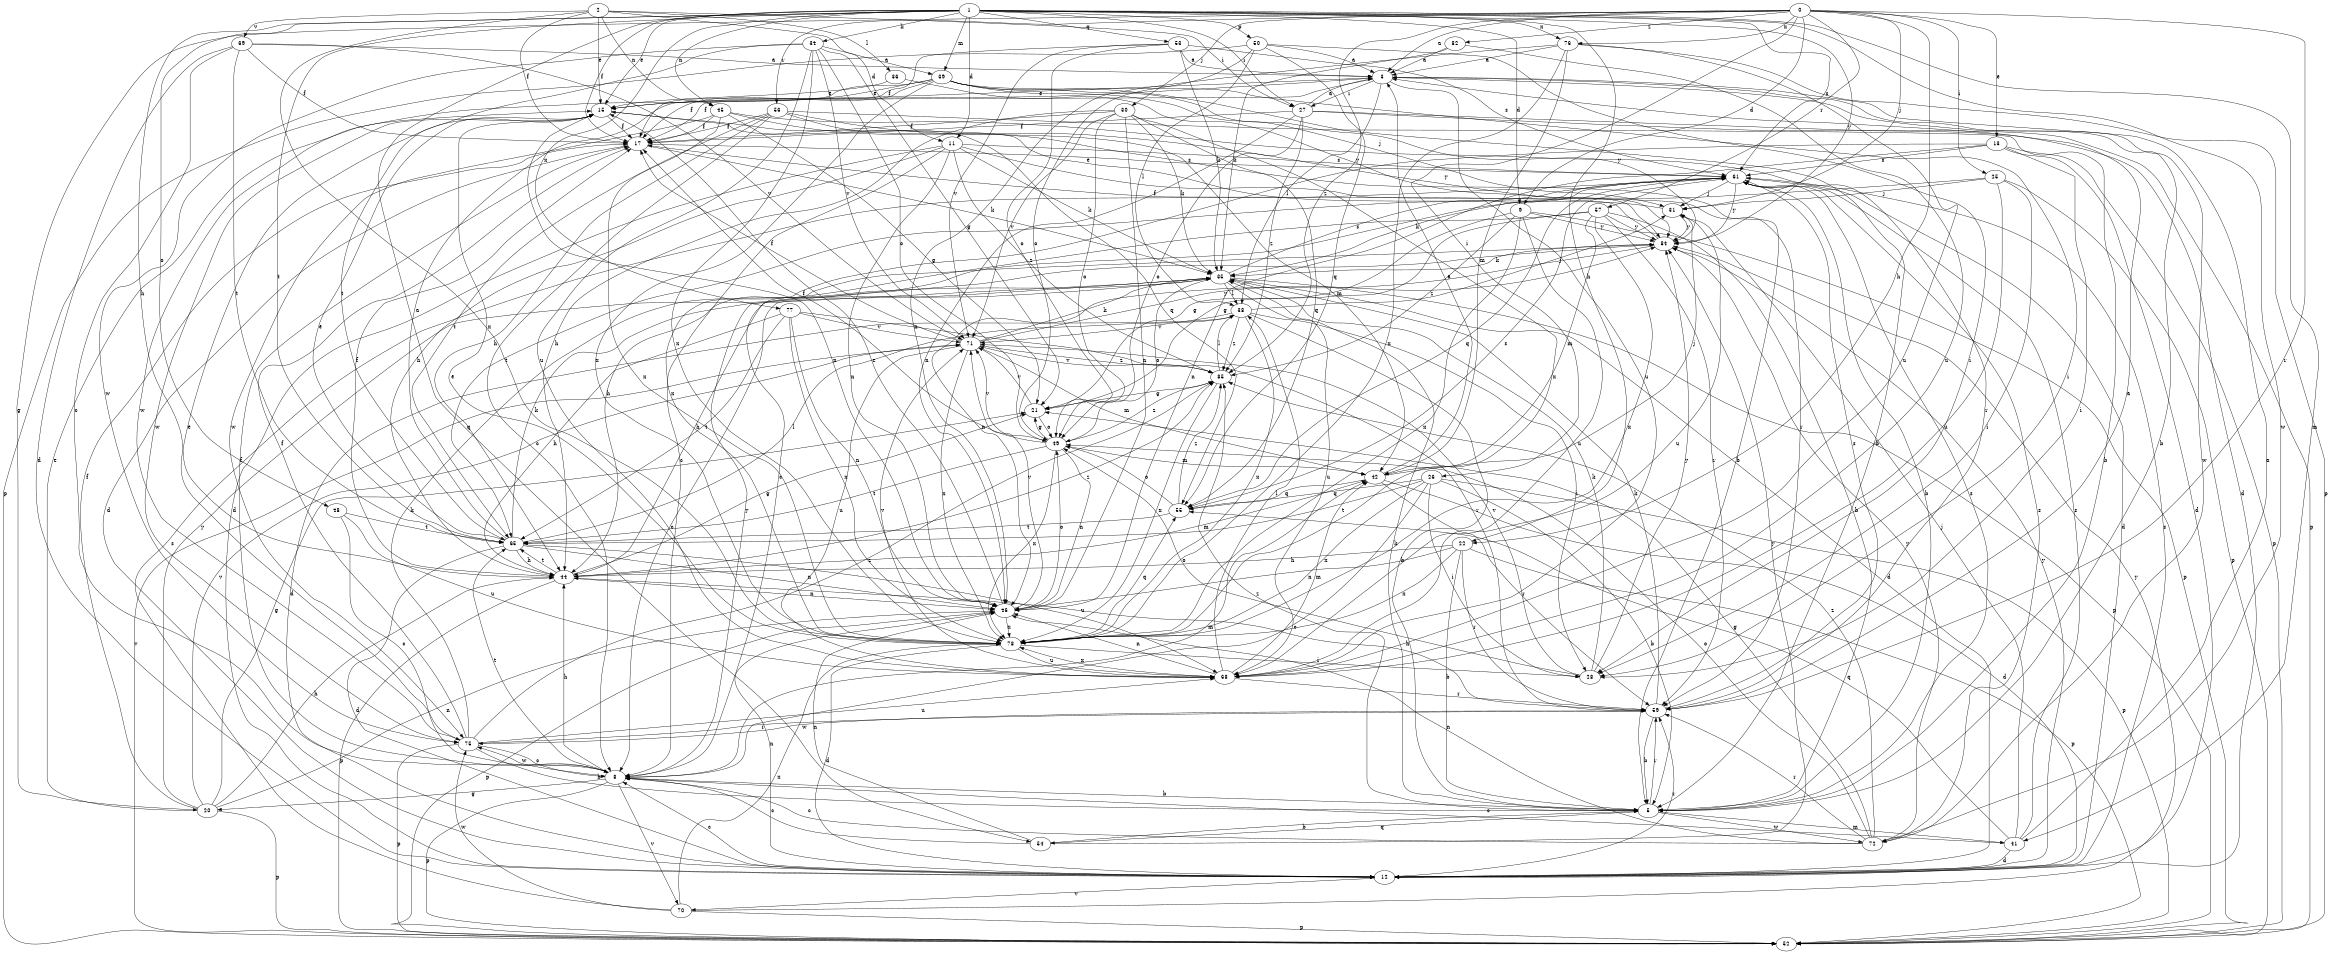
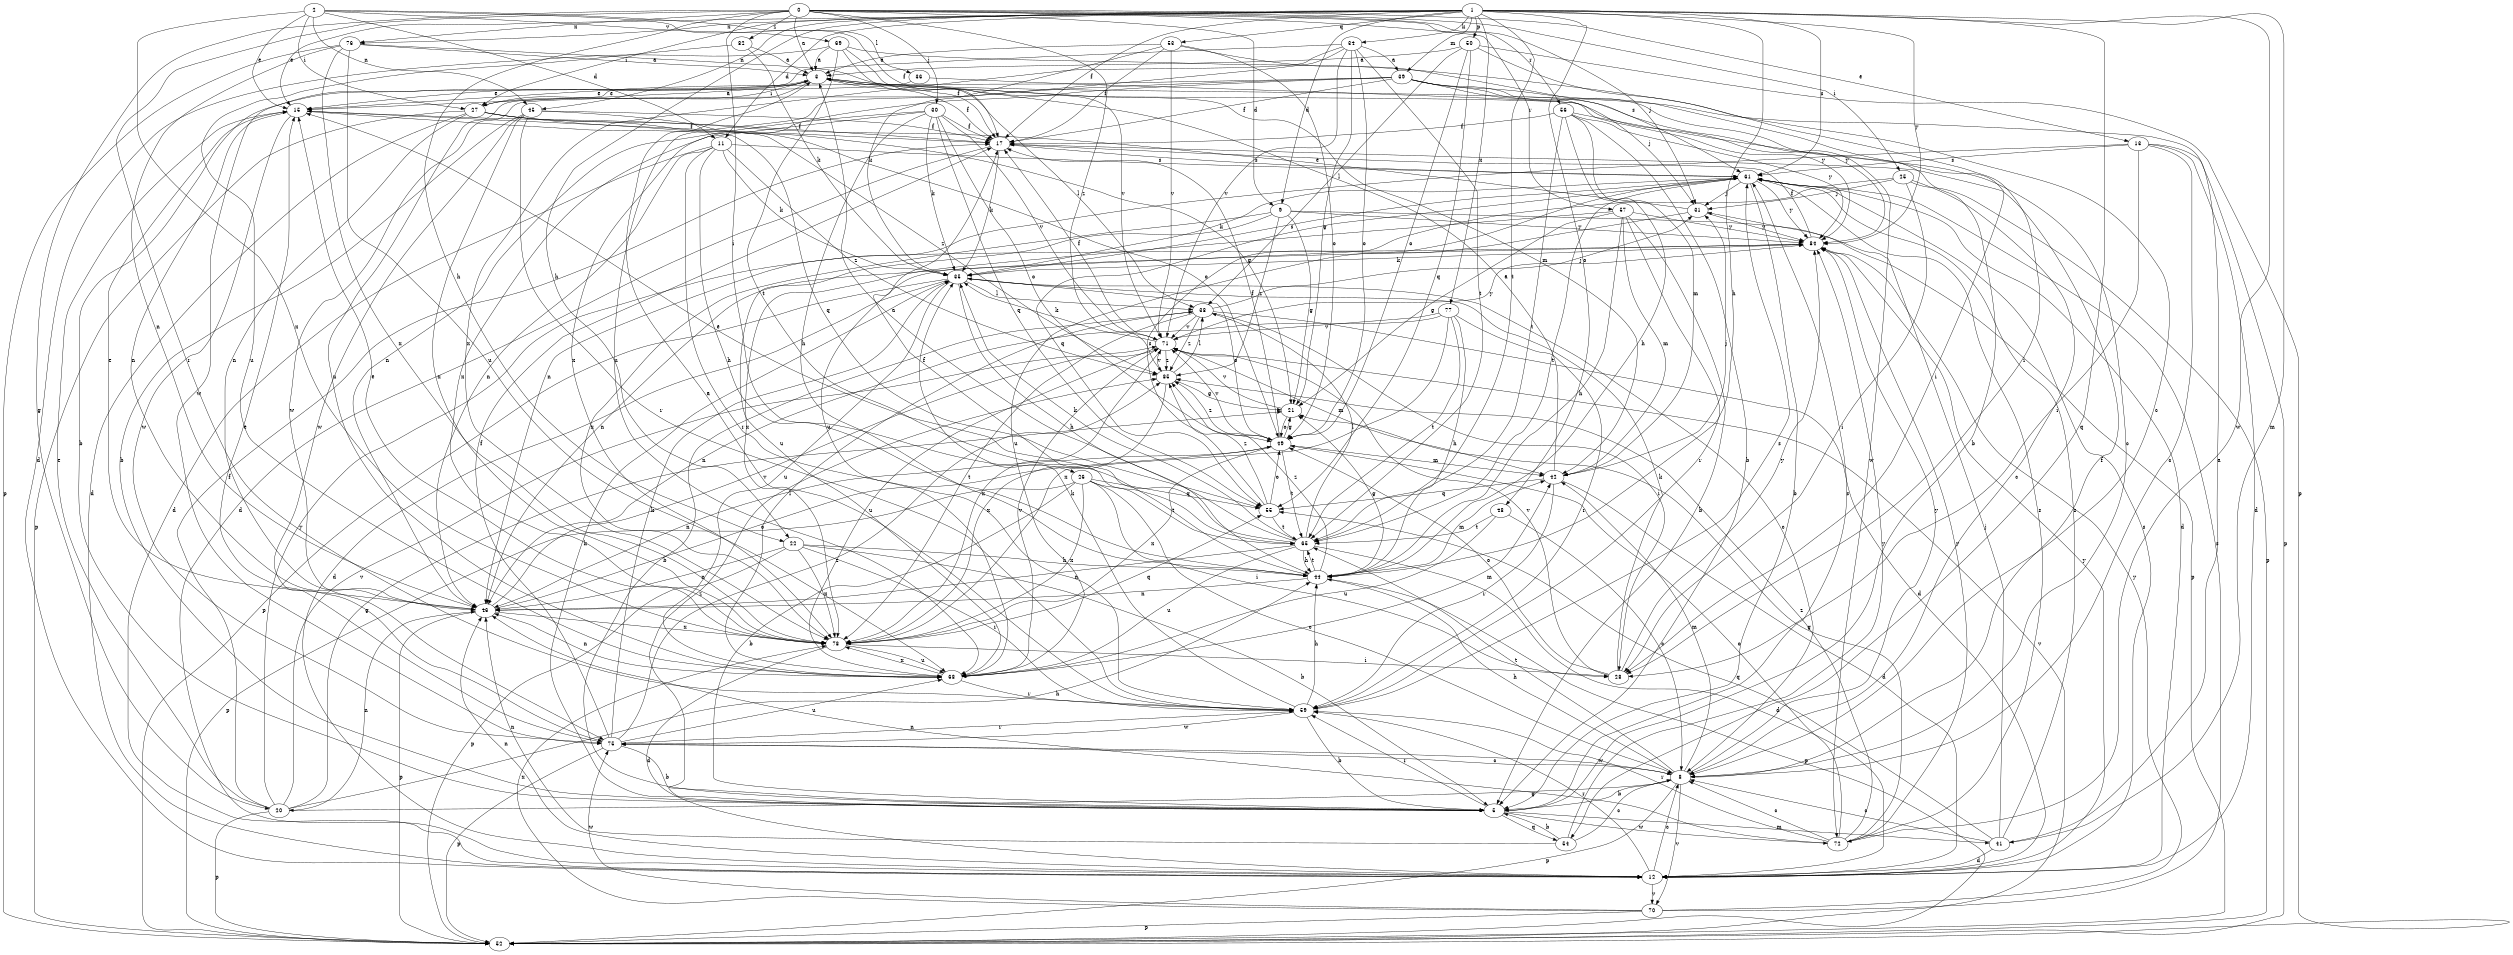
(691, 426) -> none
(1258, 477) -> (970, 477)
